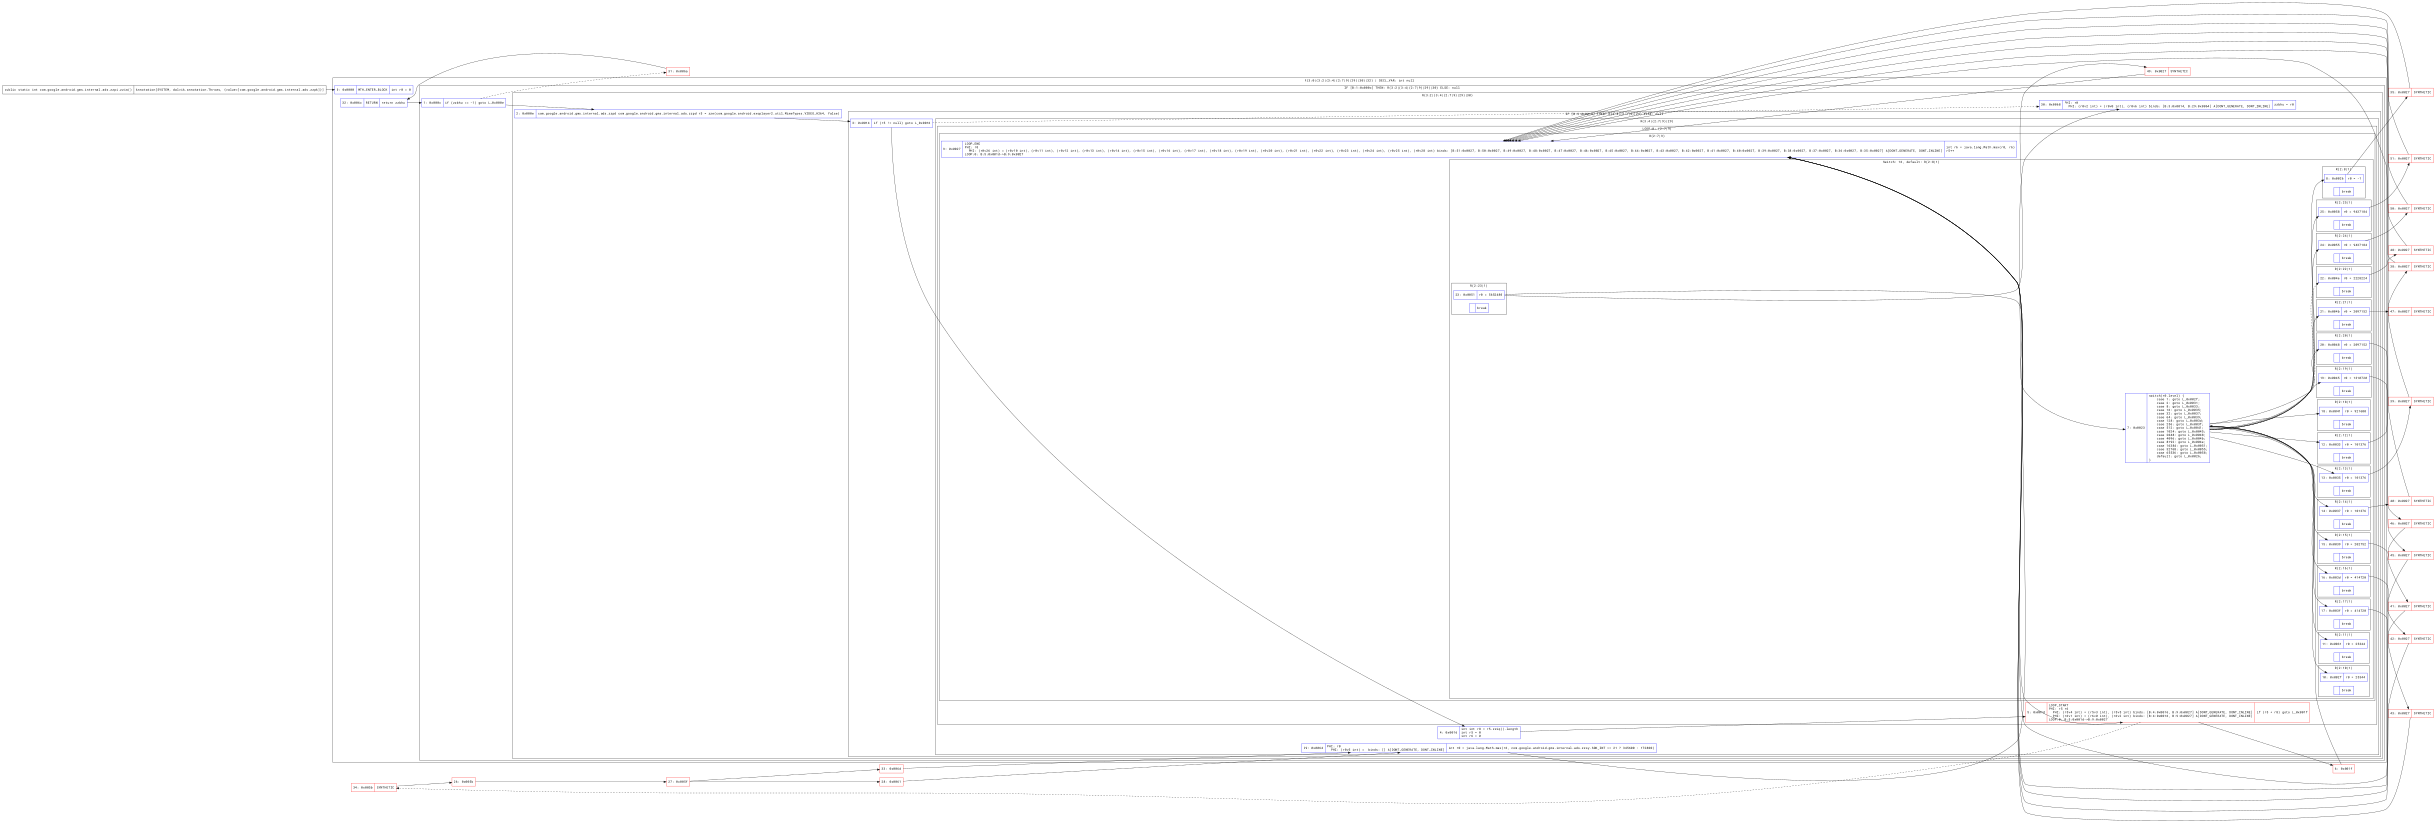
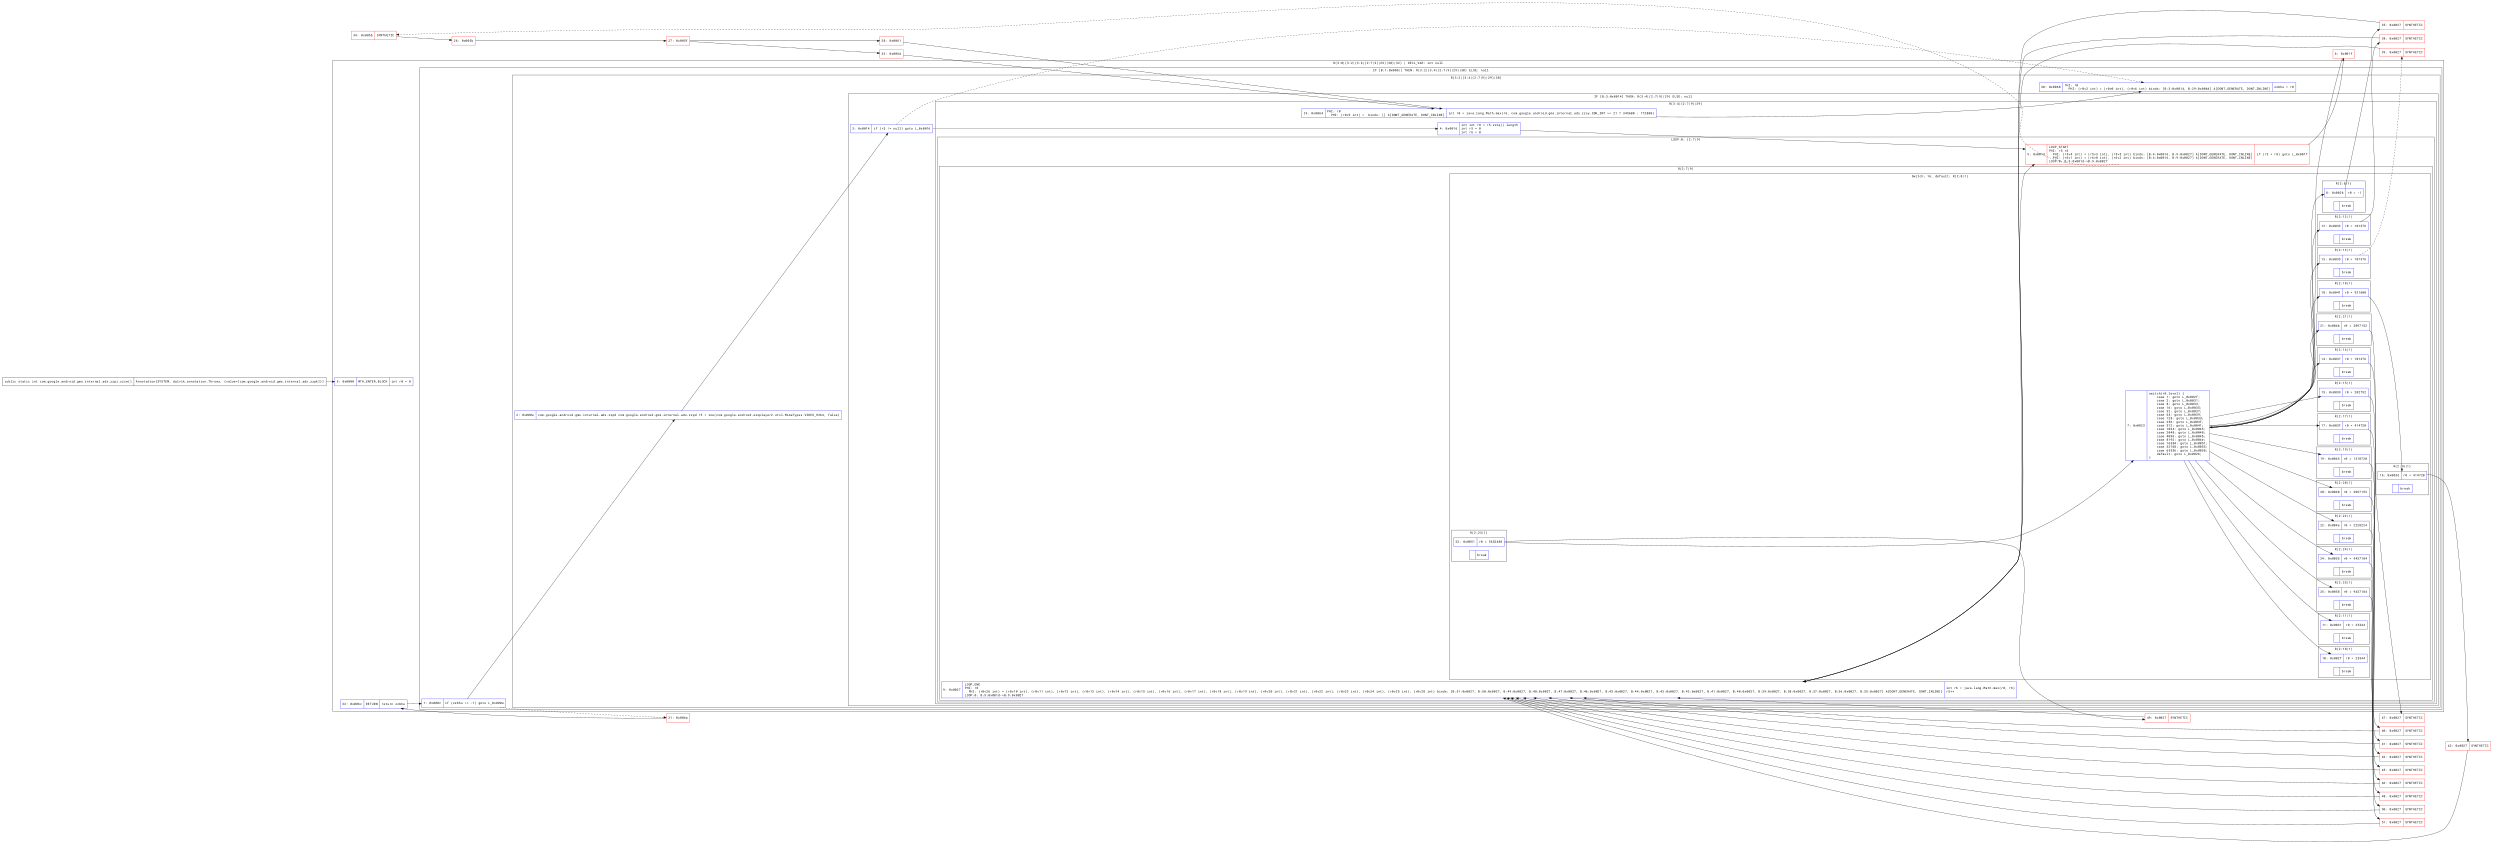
(2310, 392) -> (2270, 487)
(2399, 448) -> (2393, 162)
(2311, 466) -> (2395, 380)
